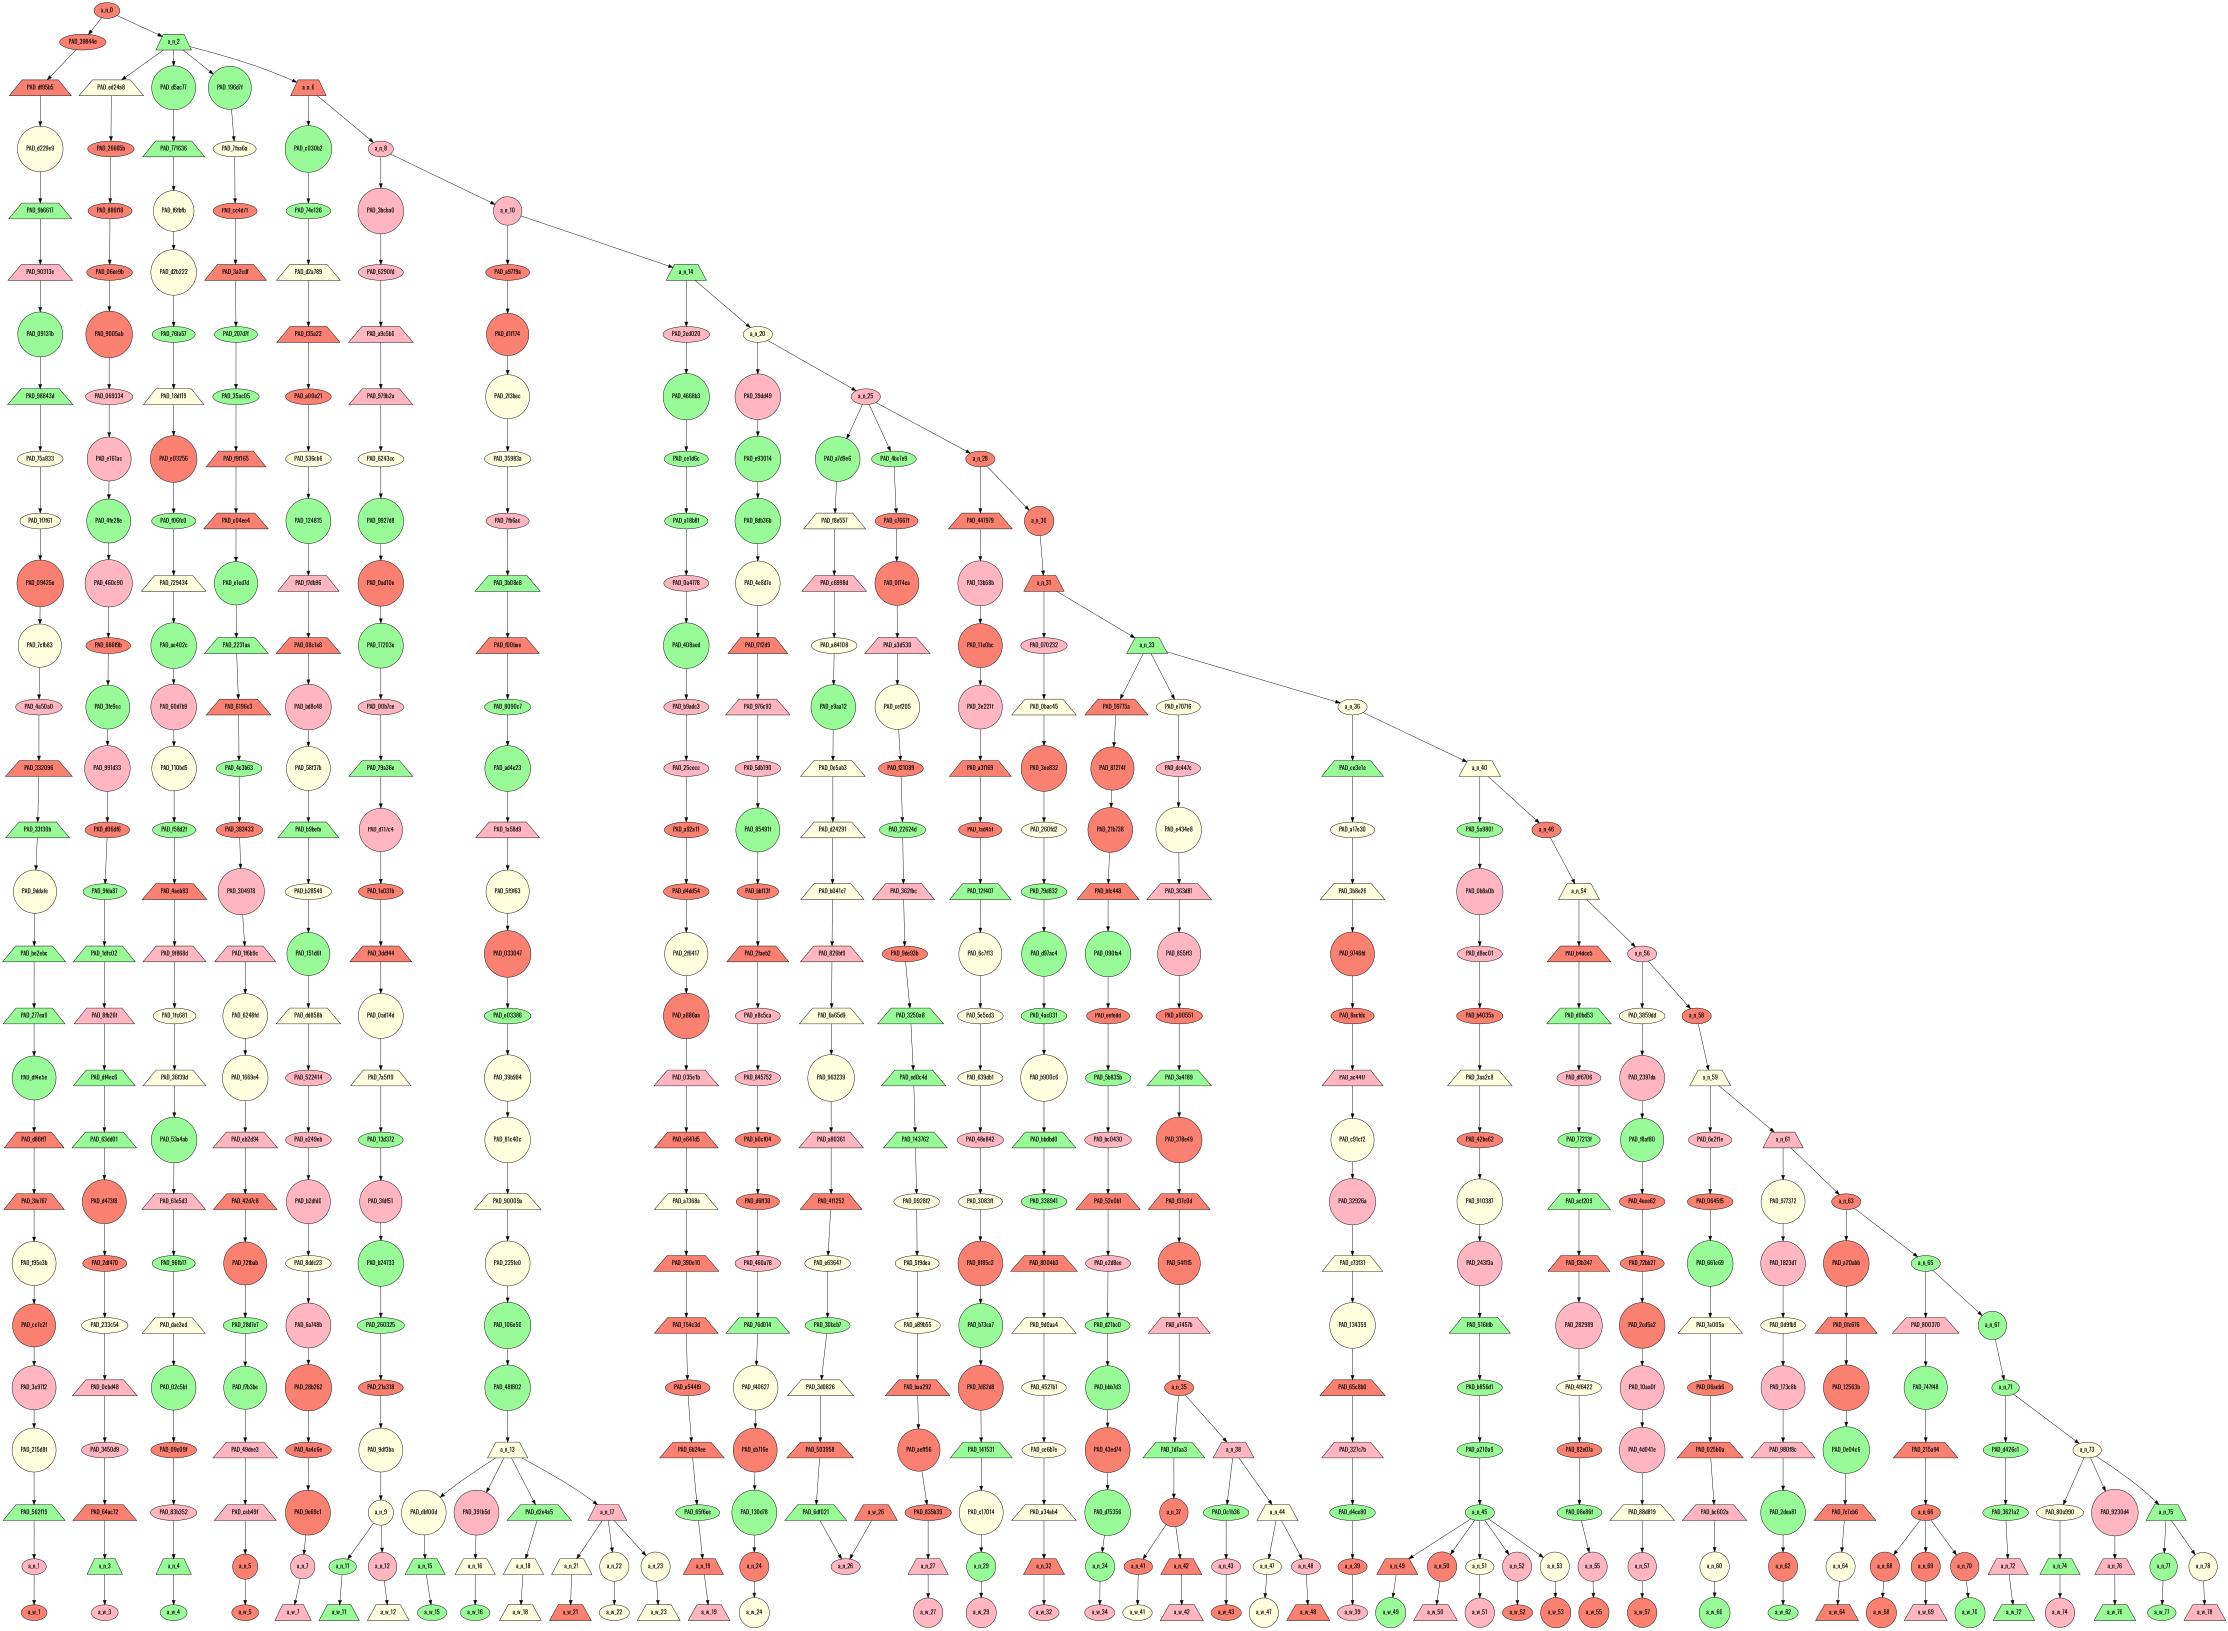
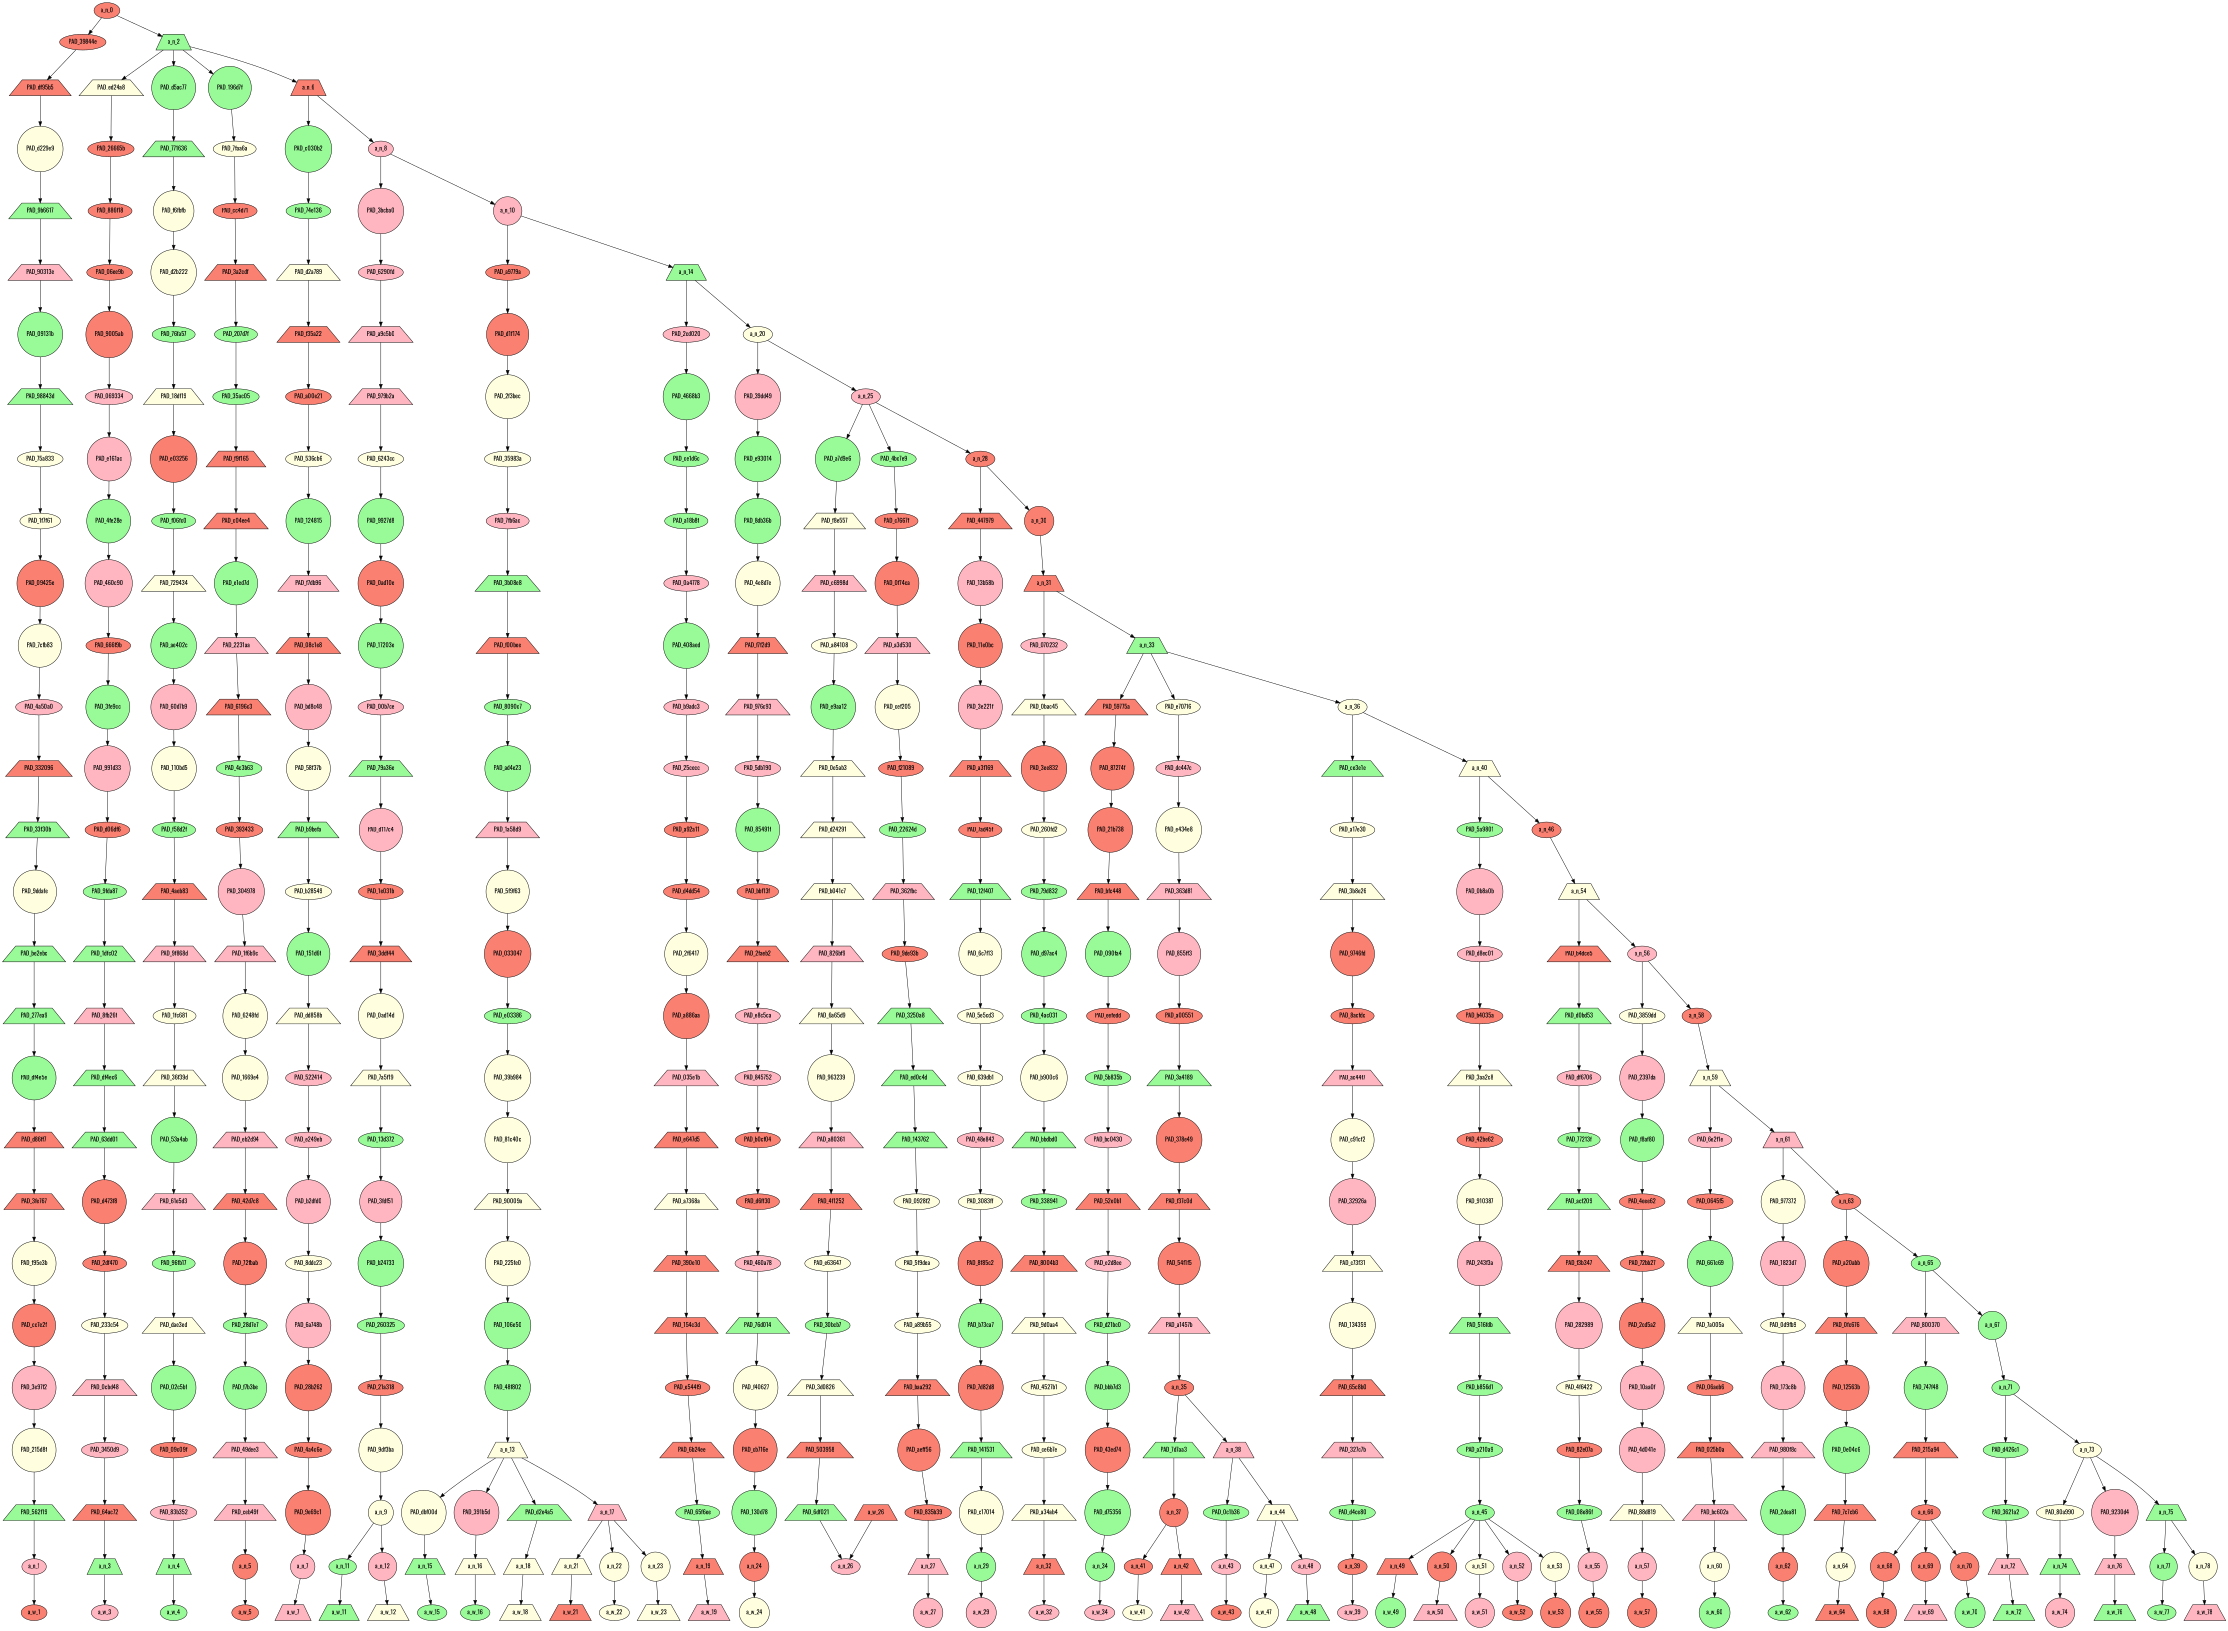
(236, 646) -> (236, 646)
(1308, 1613) -> (1308, 1613)
